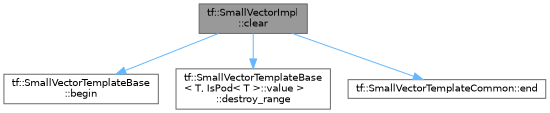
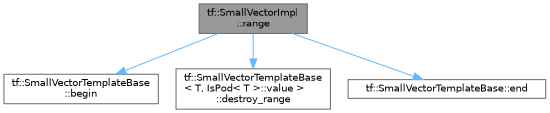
(253, 19) -> (253, 19)
(447, 89) -> (447, 89)
